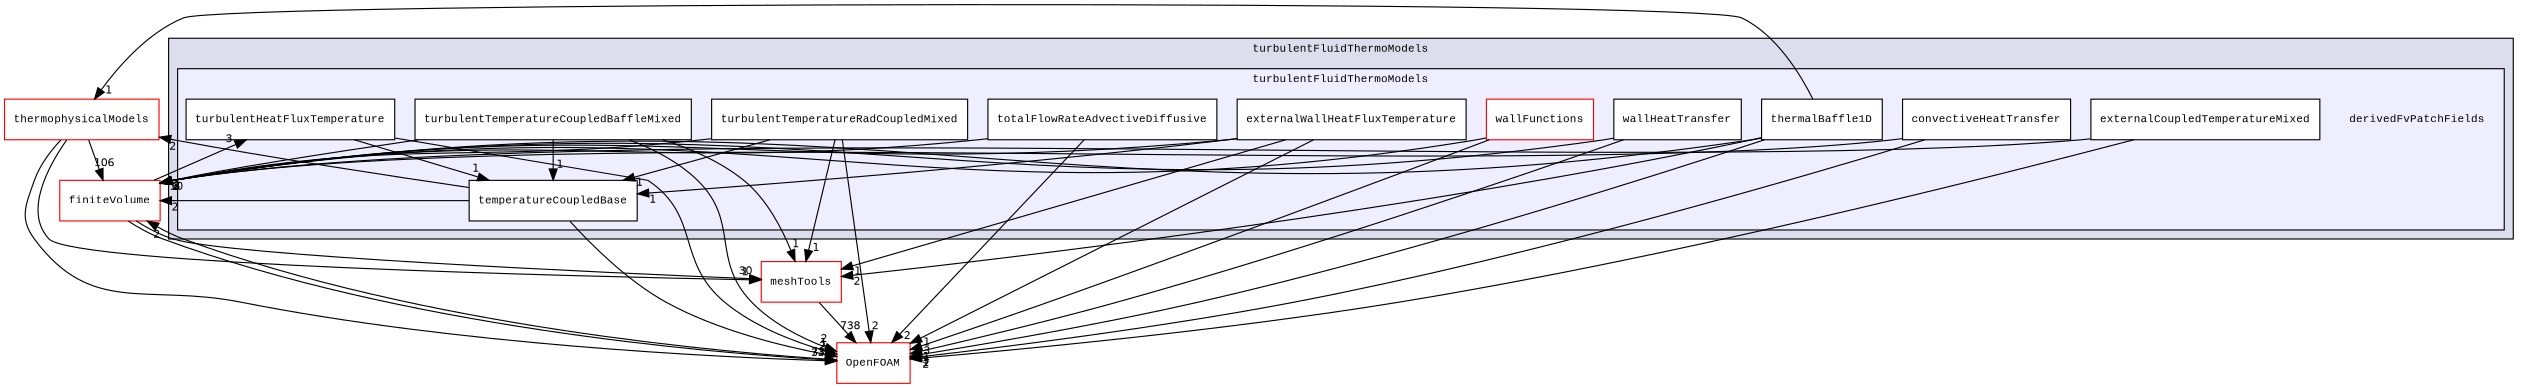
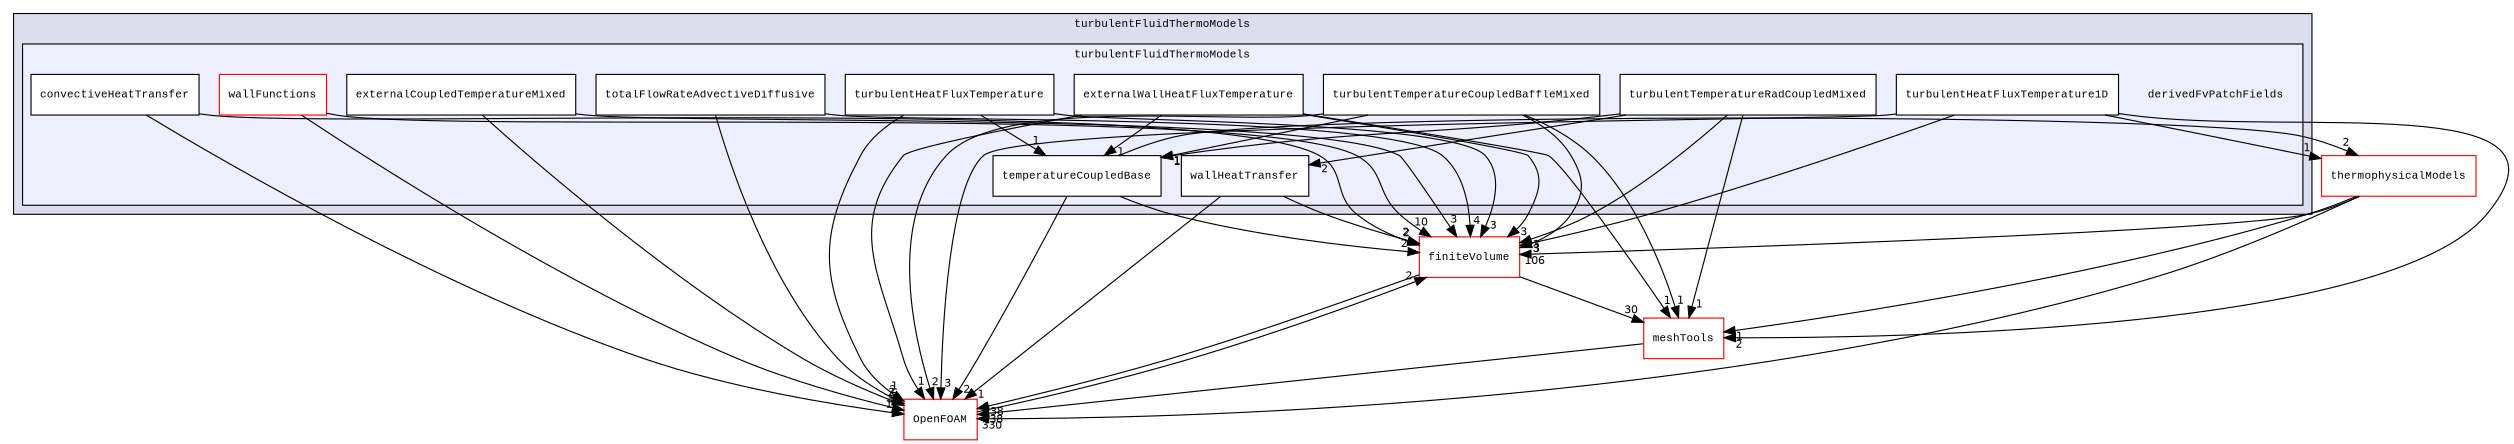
(1822, 119) -> (2007, 95)
(195, 162) -> (1309, 126)
(854, 221) -> (1488, 137)
